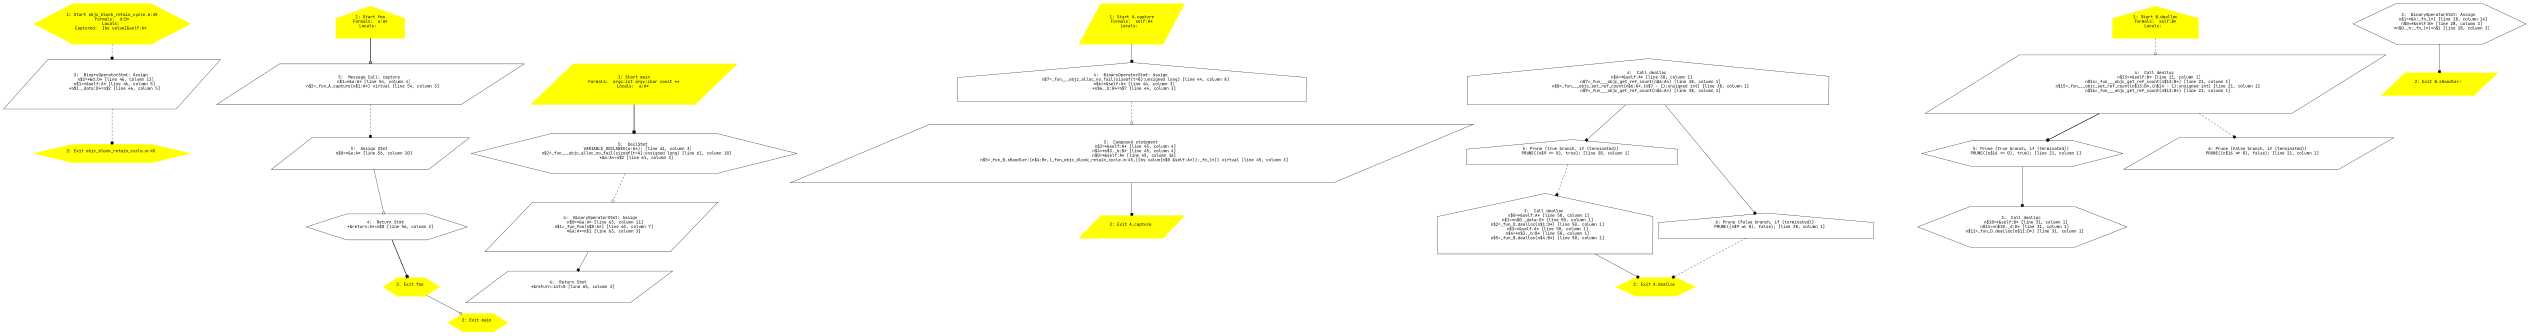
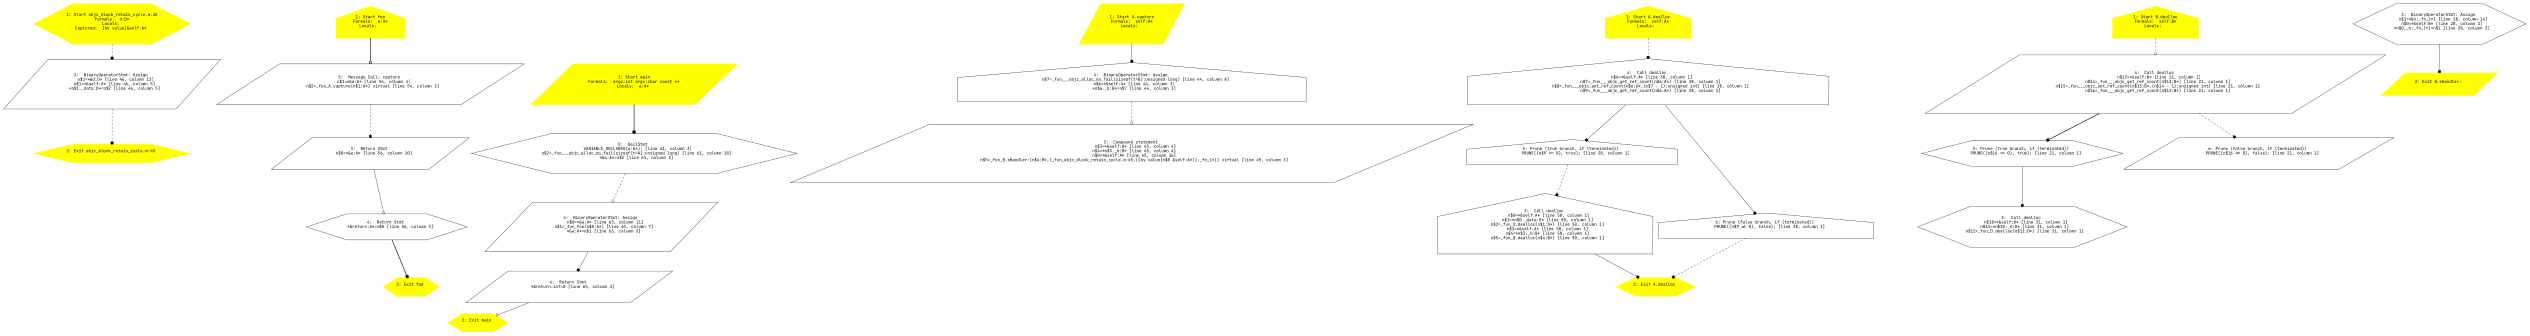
none -> (1648, 24)
(370, 153) -> (370, 153)
(1132, 227) -> none
(443, 304) -> (514, 309)
